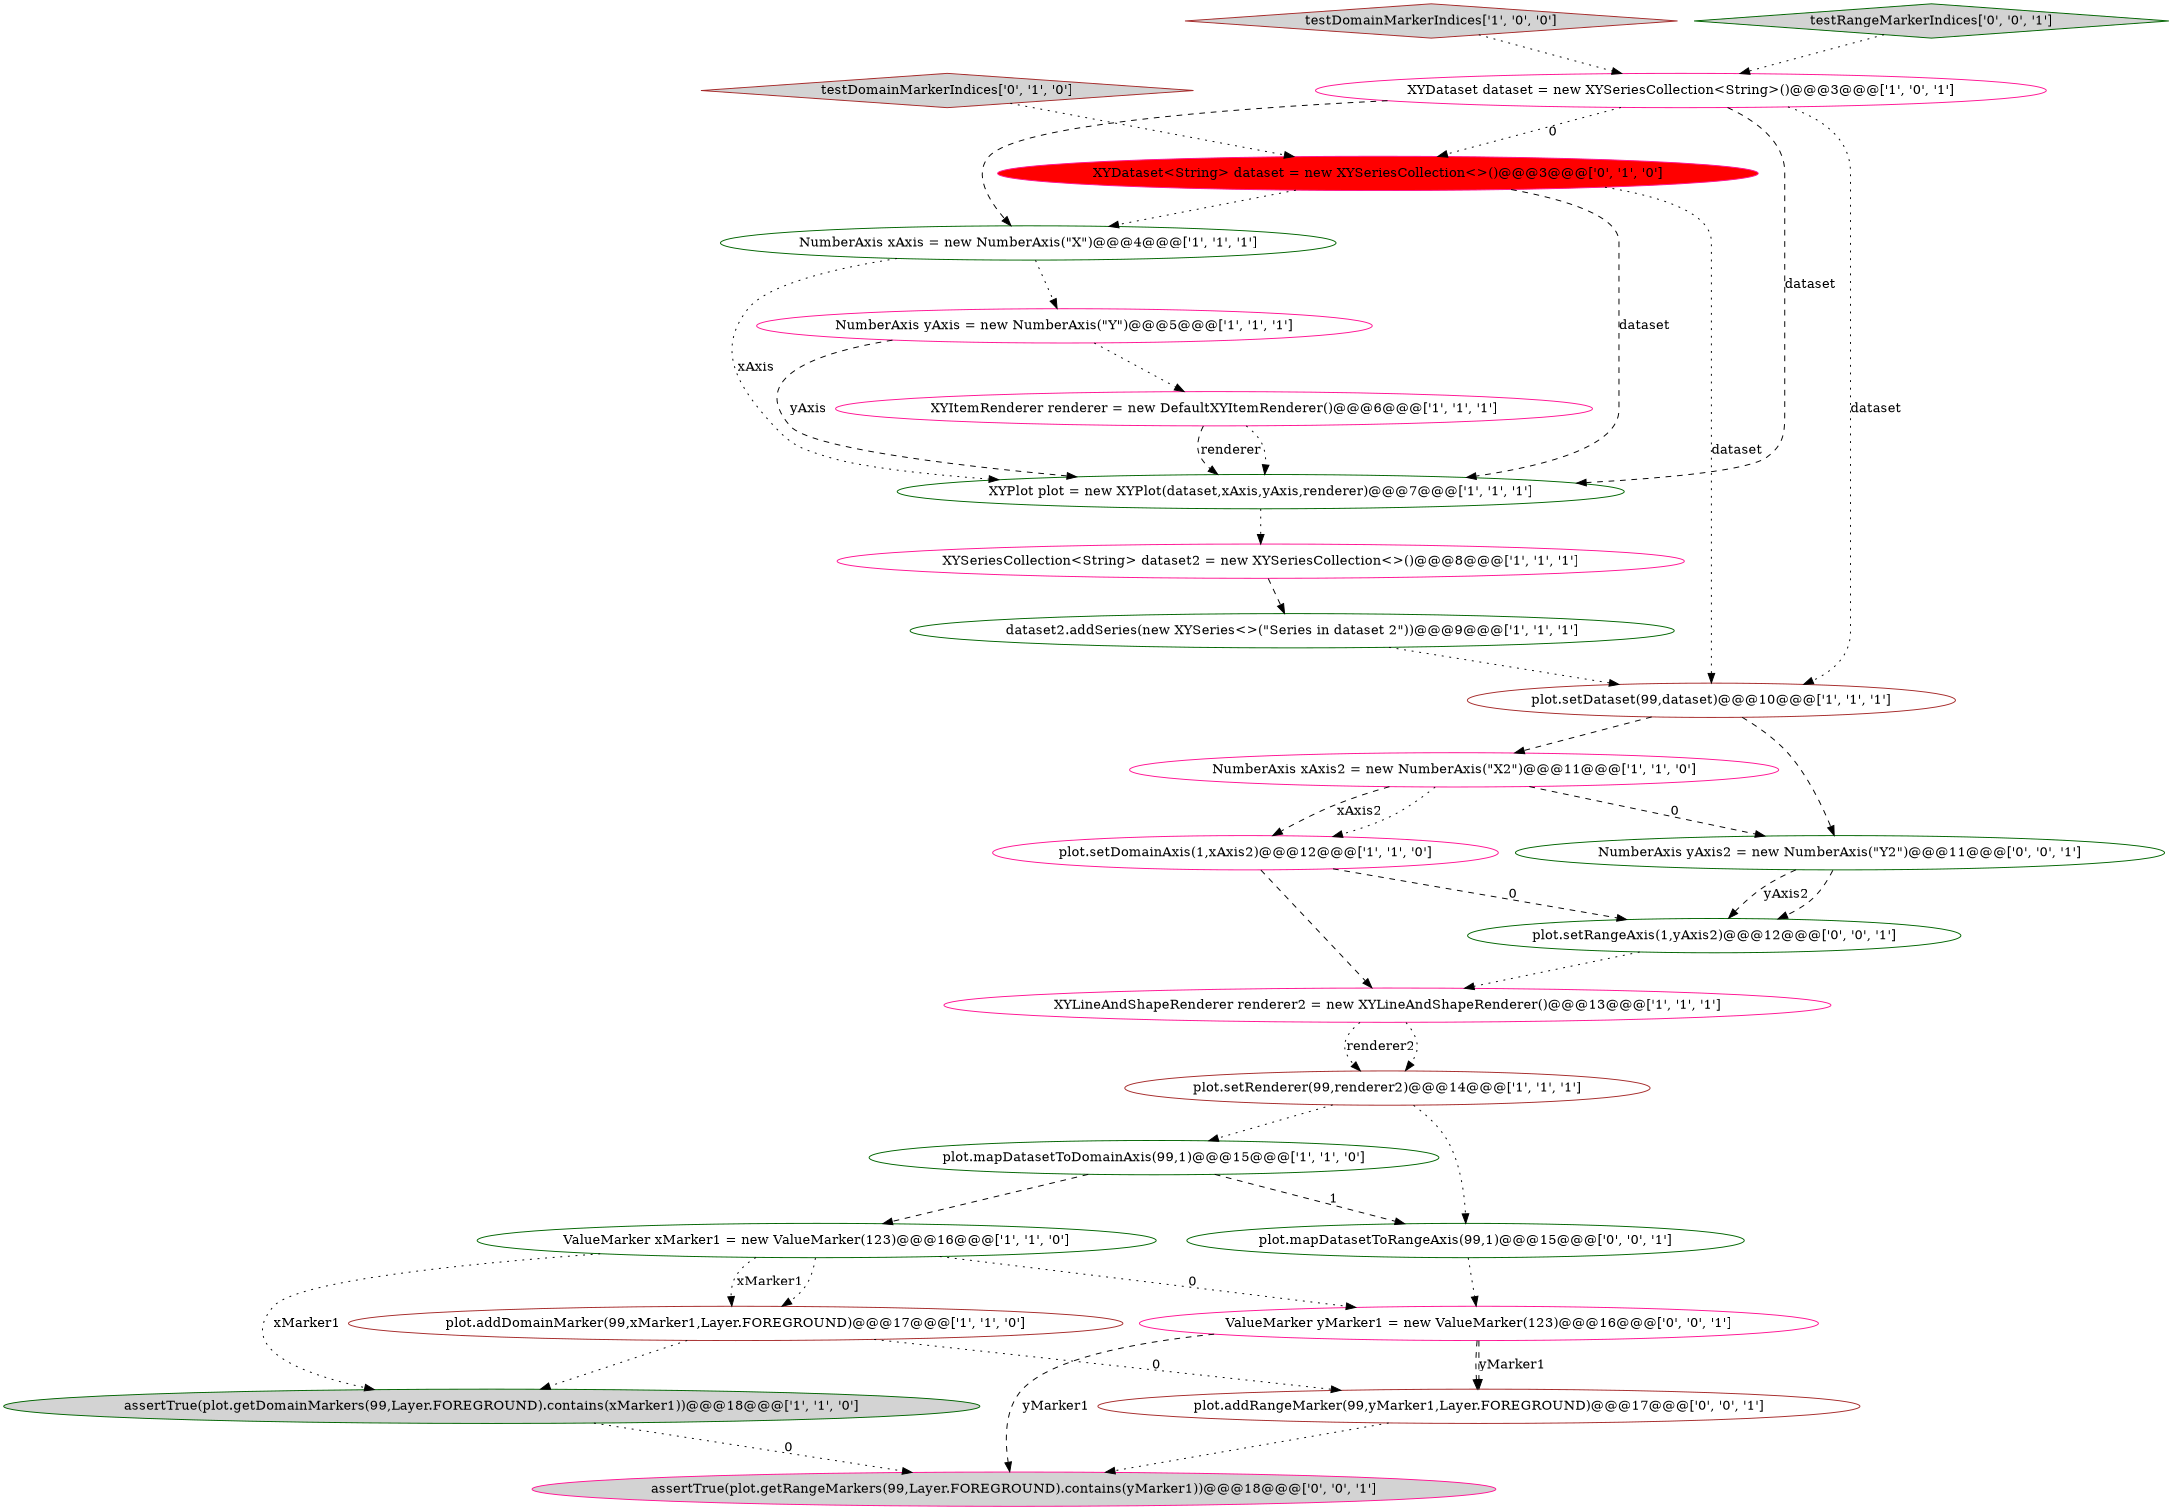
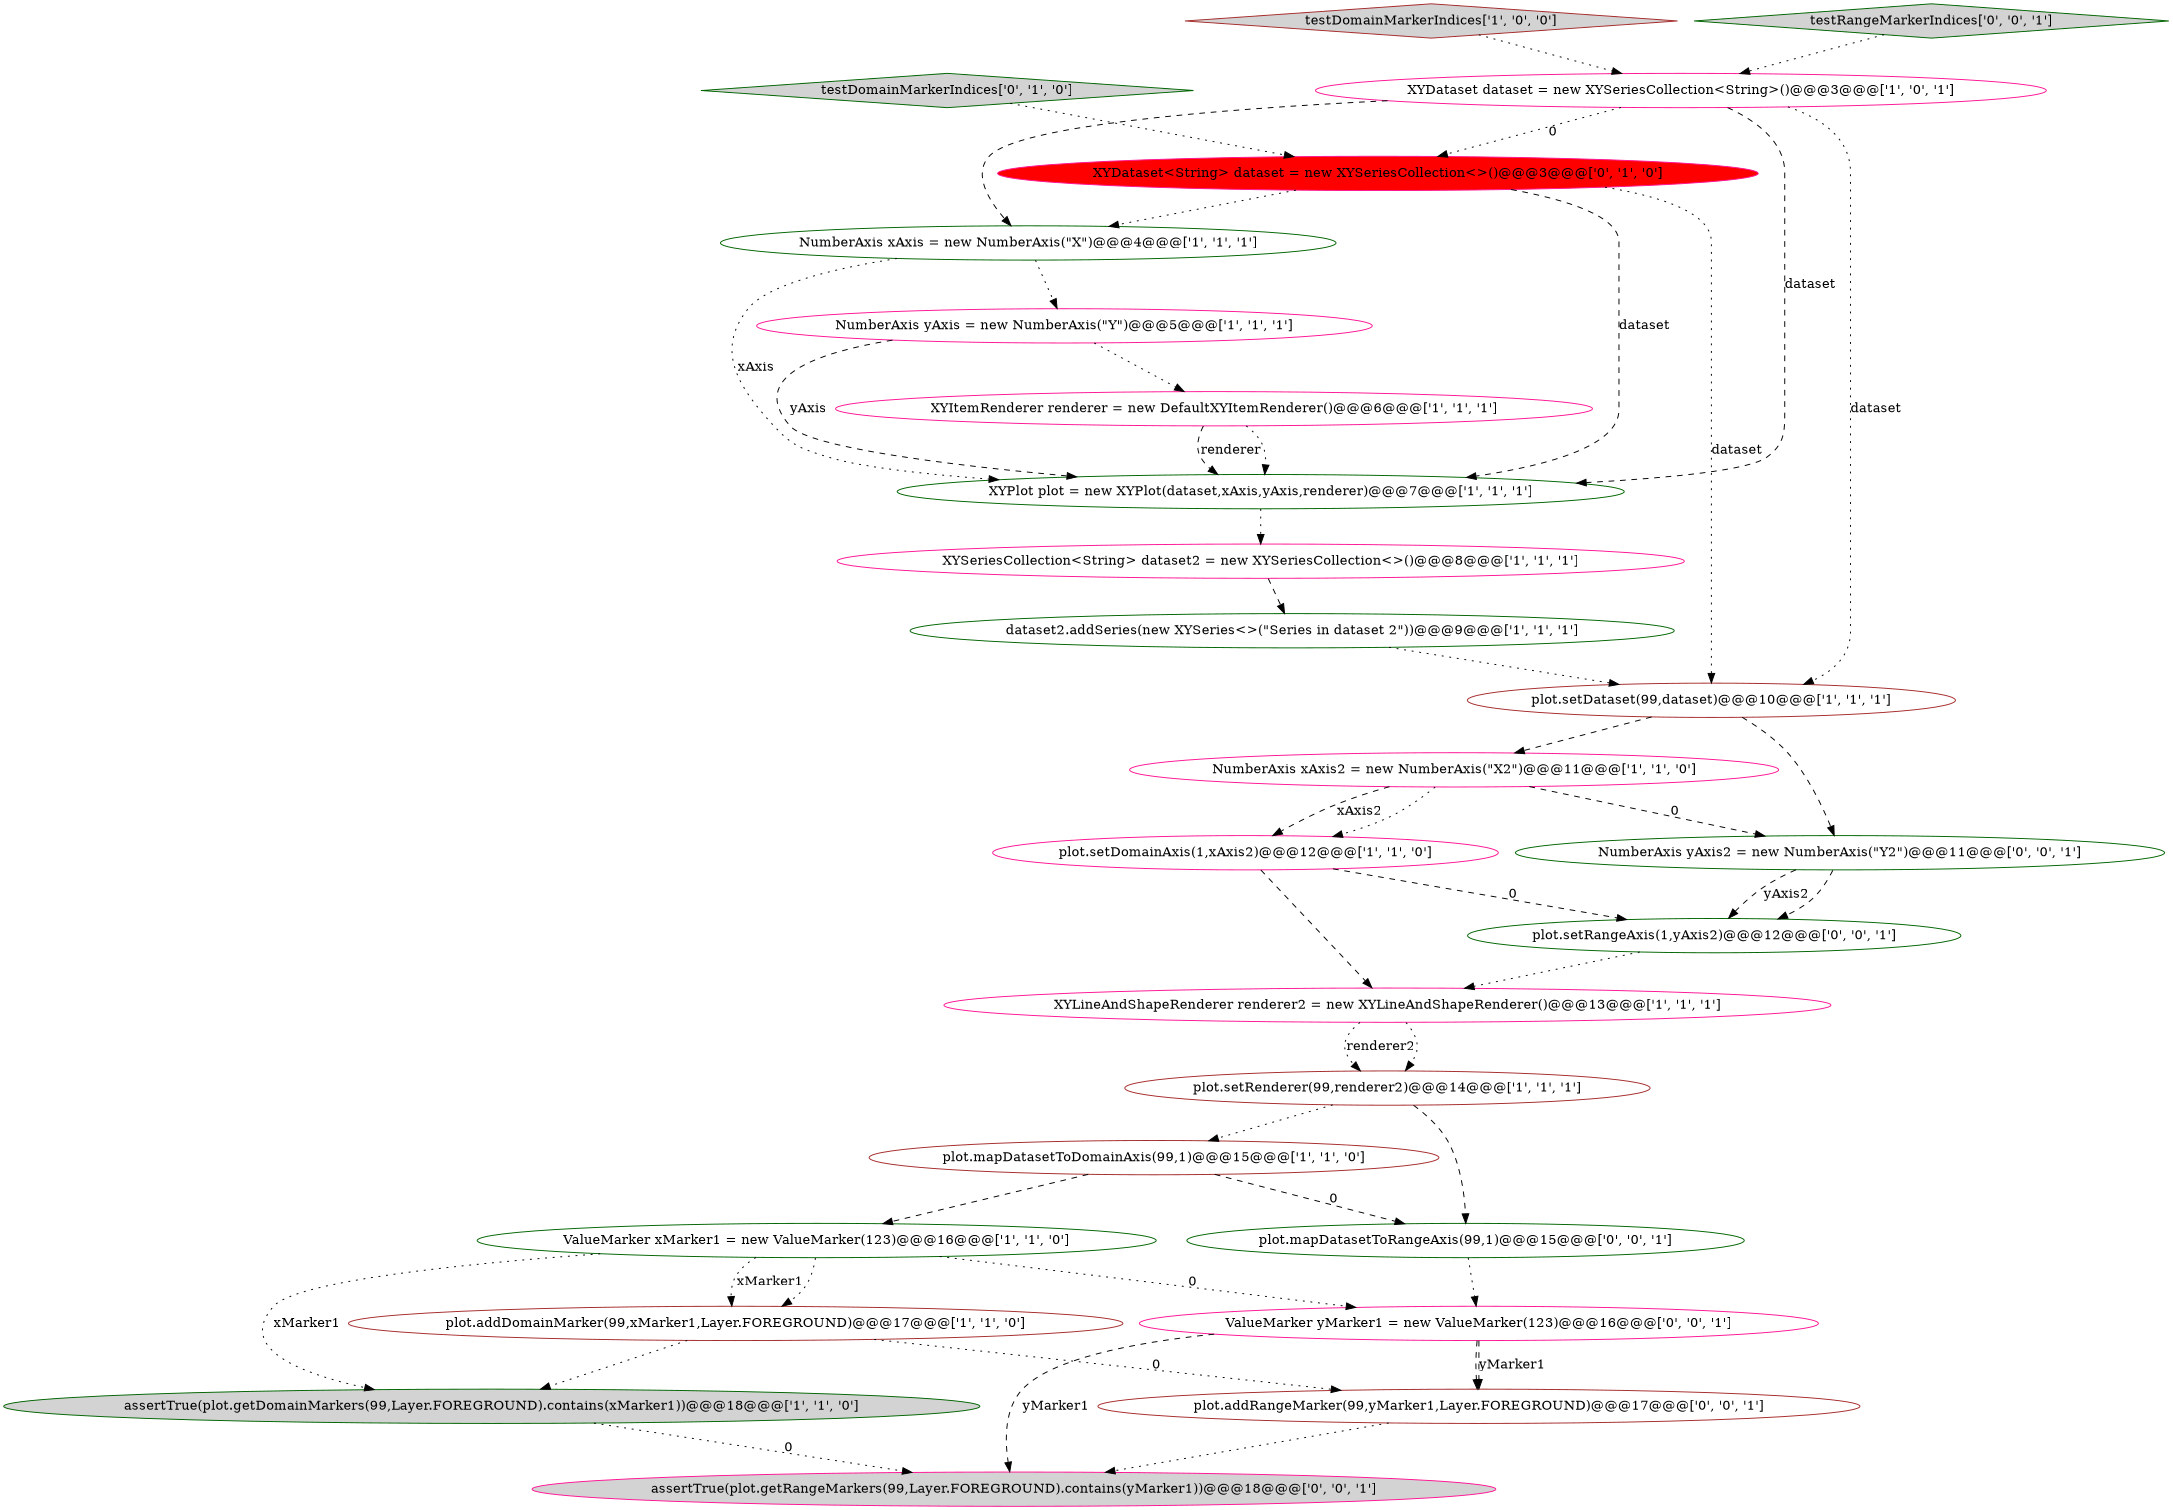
(947, 91) -> (947, 91)
(1453, 1153) -> (1453, 1153)
(1154, 1158) -> (1154, 1158)
(1334, 1199) -> (1334, 1199)
